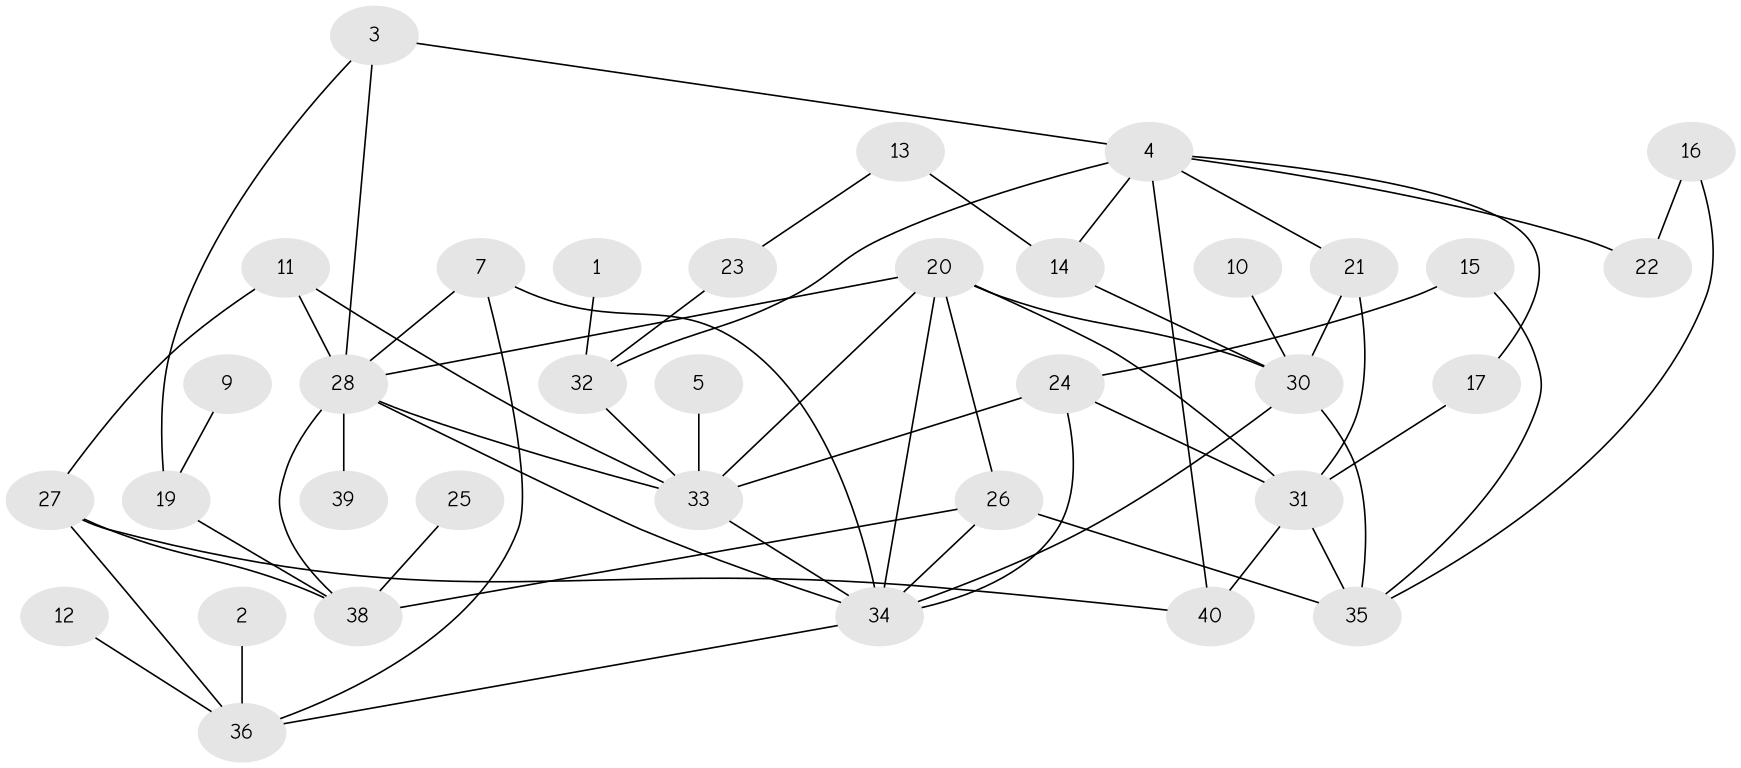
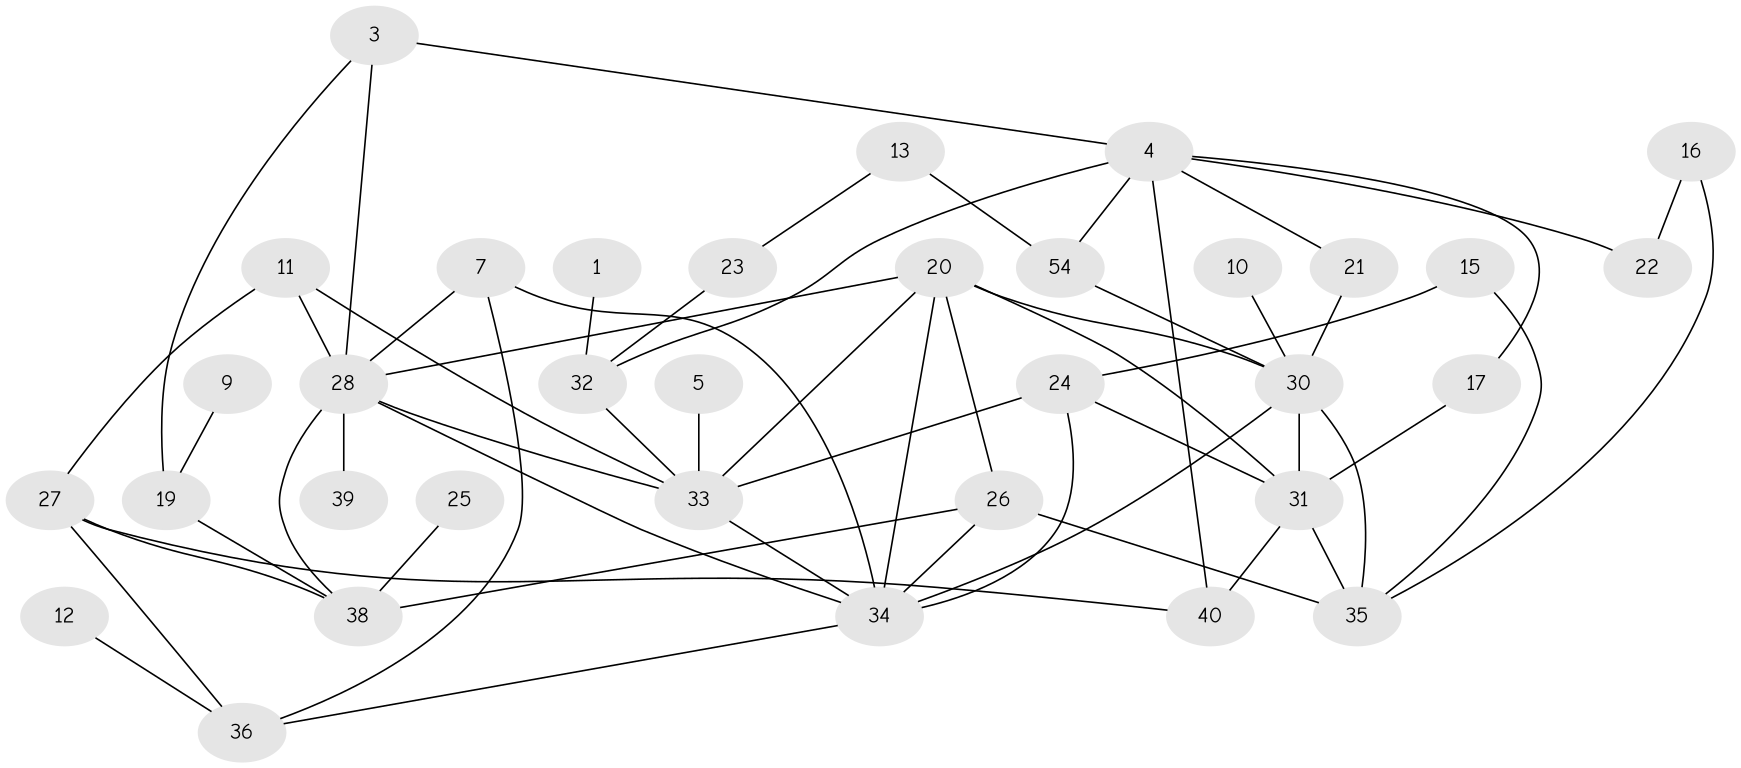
(1060, 268) -> (1060, 268)
(1362, 391) -> (1299, 442)
(242, 617) -> none
